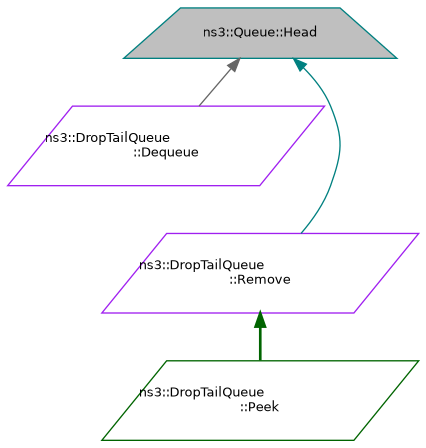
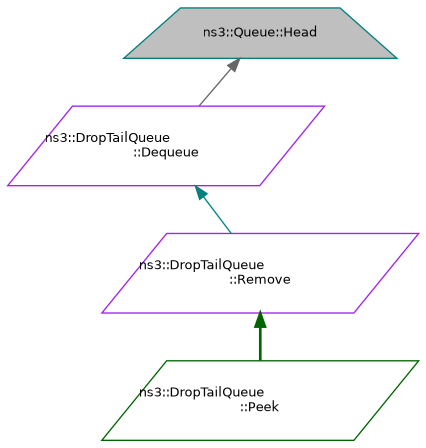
(340, 150) -> (217, 215)
